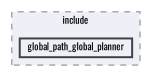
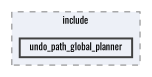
(76, 48) -> (76, 48)
